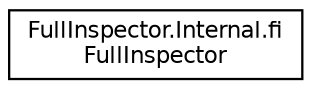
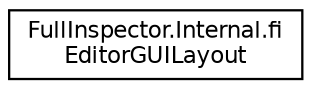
(156, 45) -> (156, 45)
